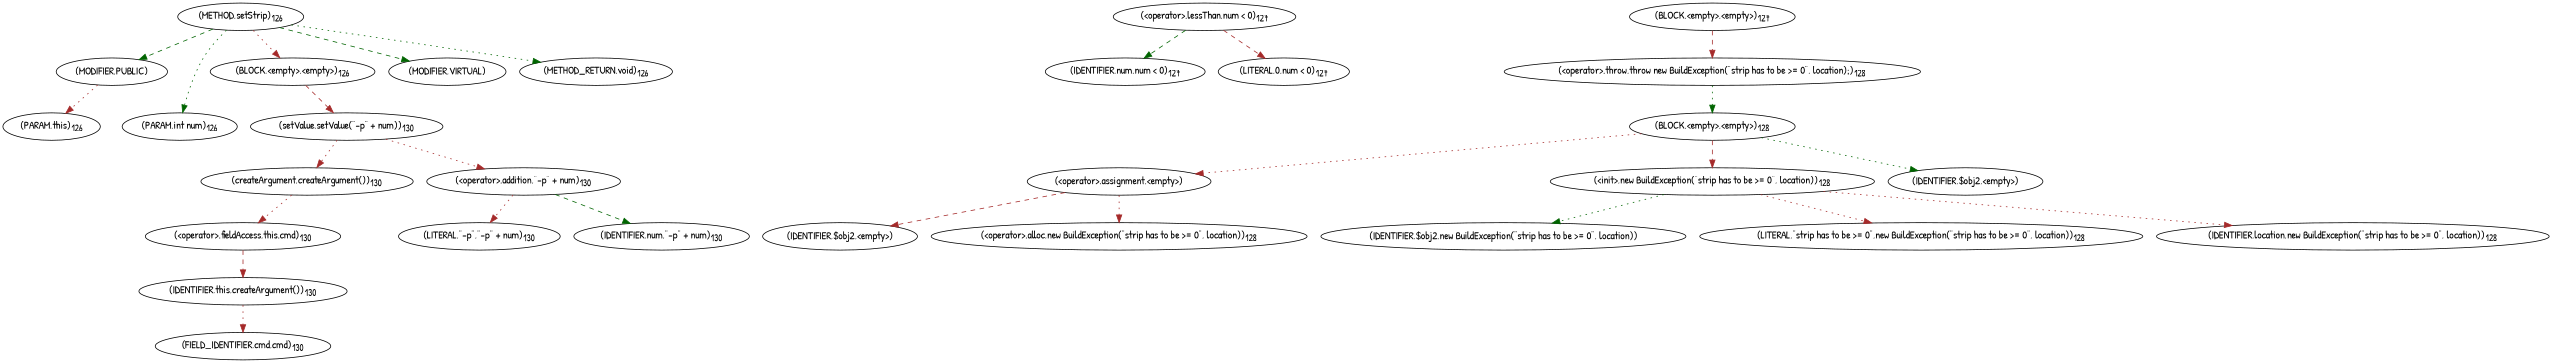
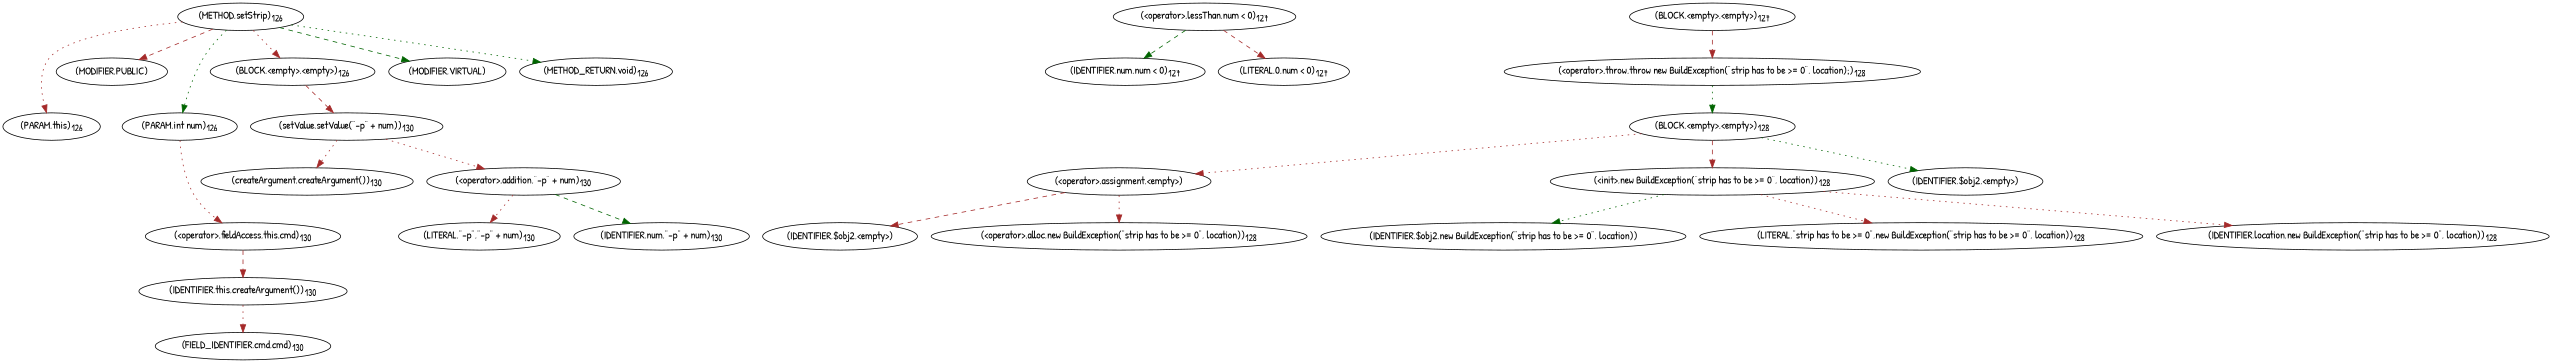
(179, 43) -> (179, 43)
(85, 97) -> (89, 38)
(278, 207) -> (189, 184)
